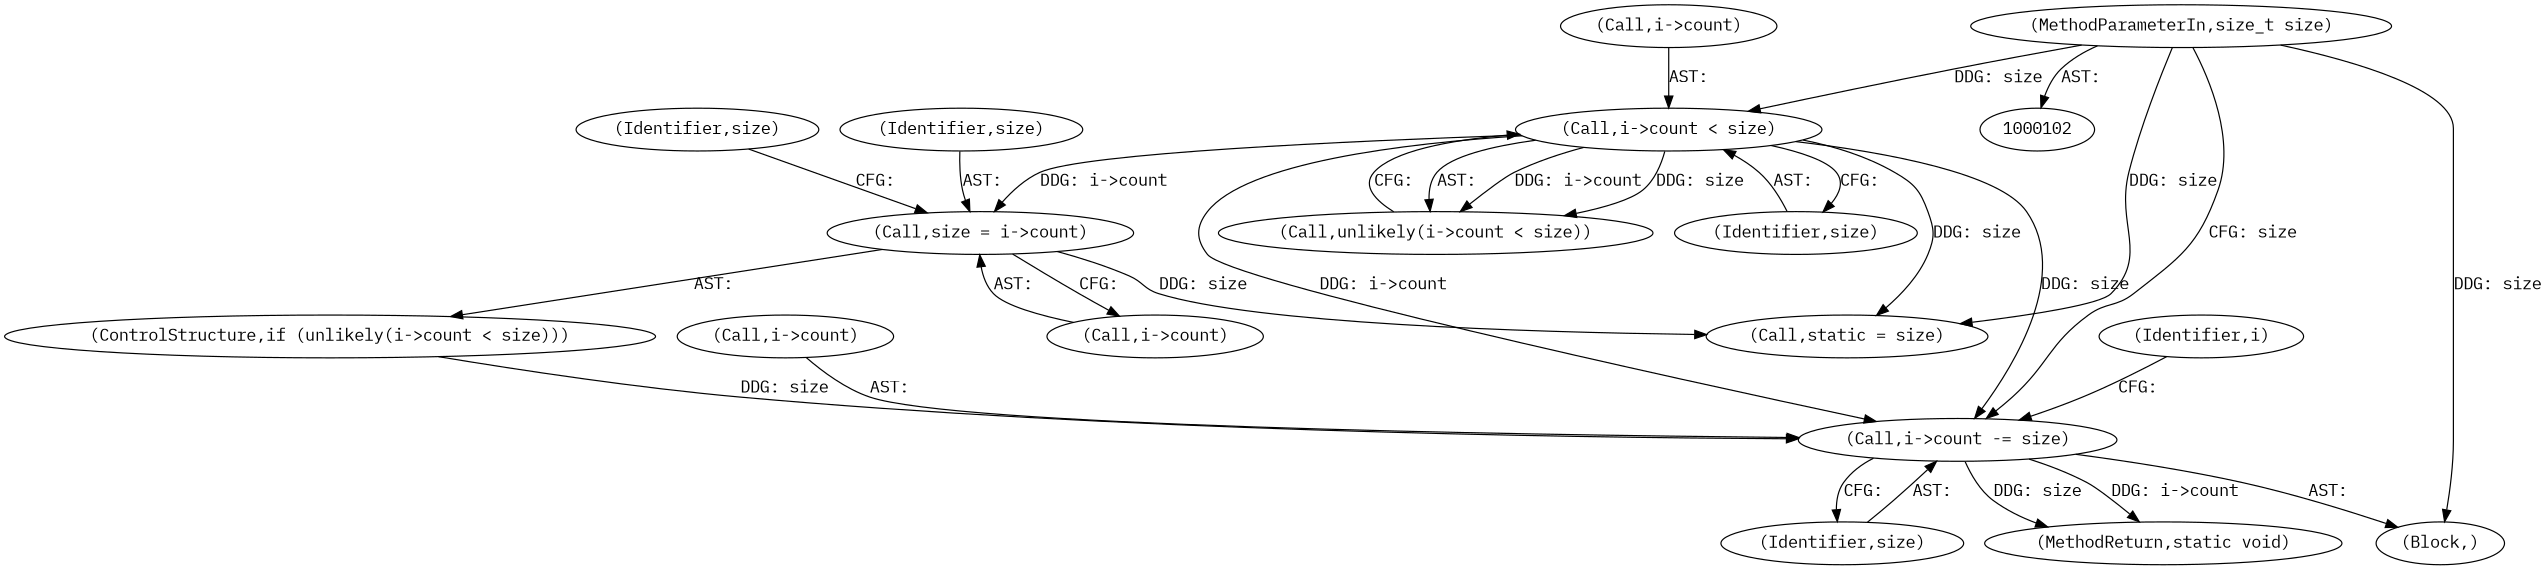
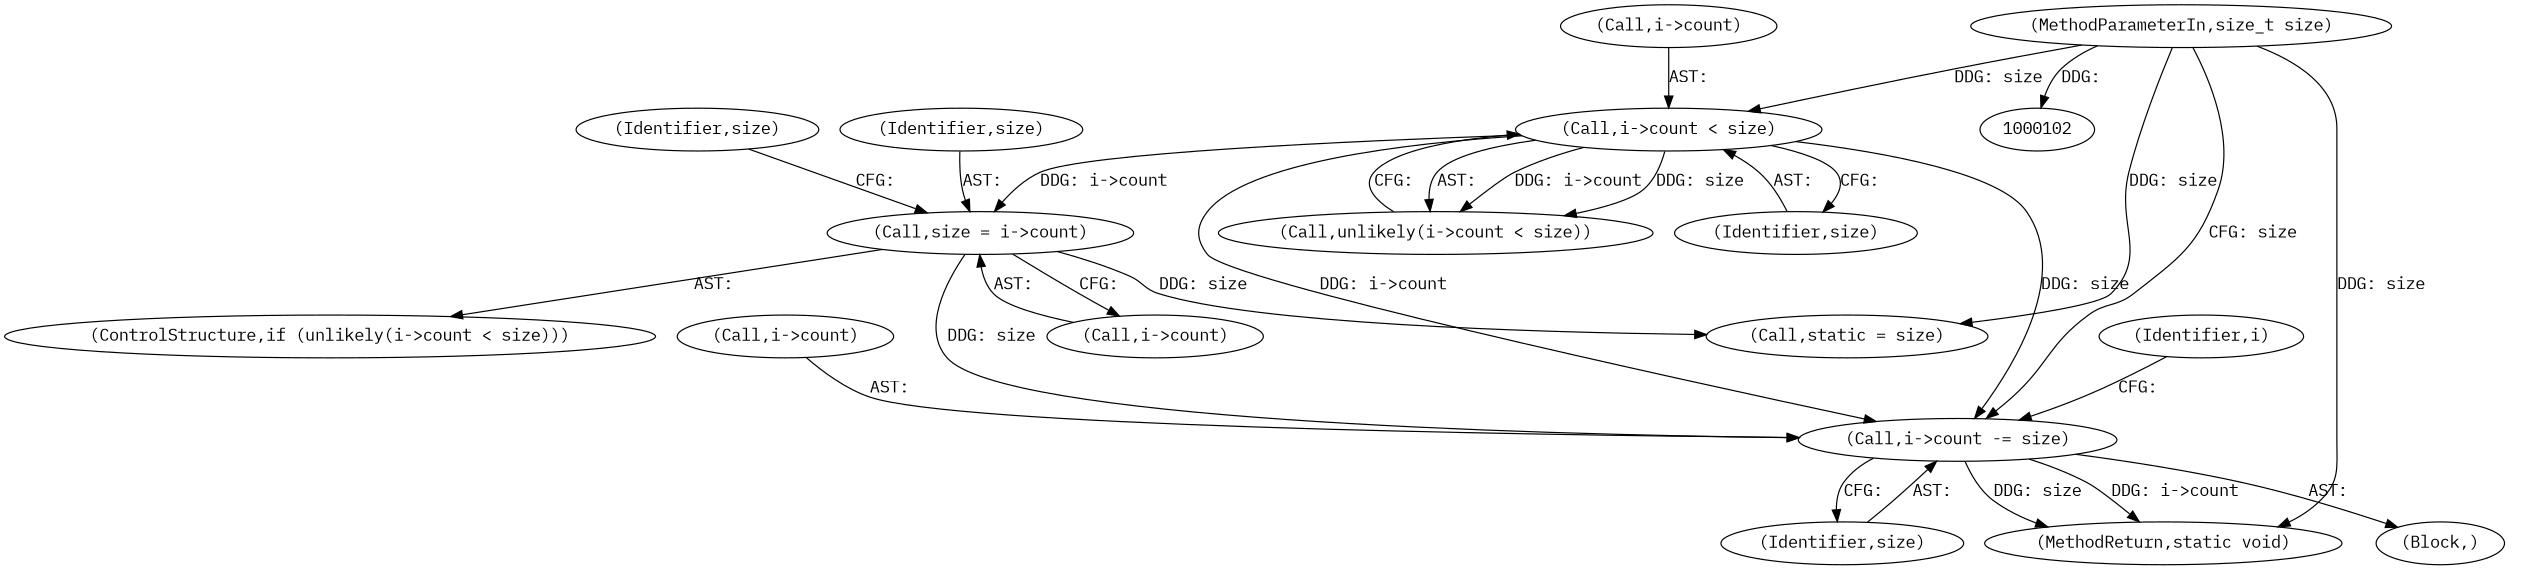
(2086, 78) -> (2086, 78)
(1920, 194) -> none
(2453, 219) -> (2337, 275)
(875, 408) -> (1307, 421)
